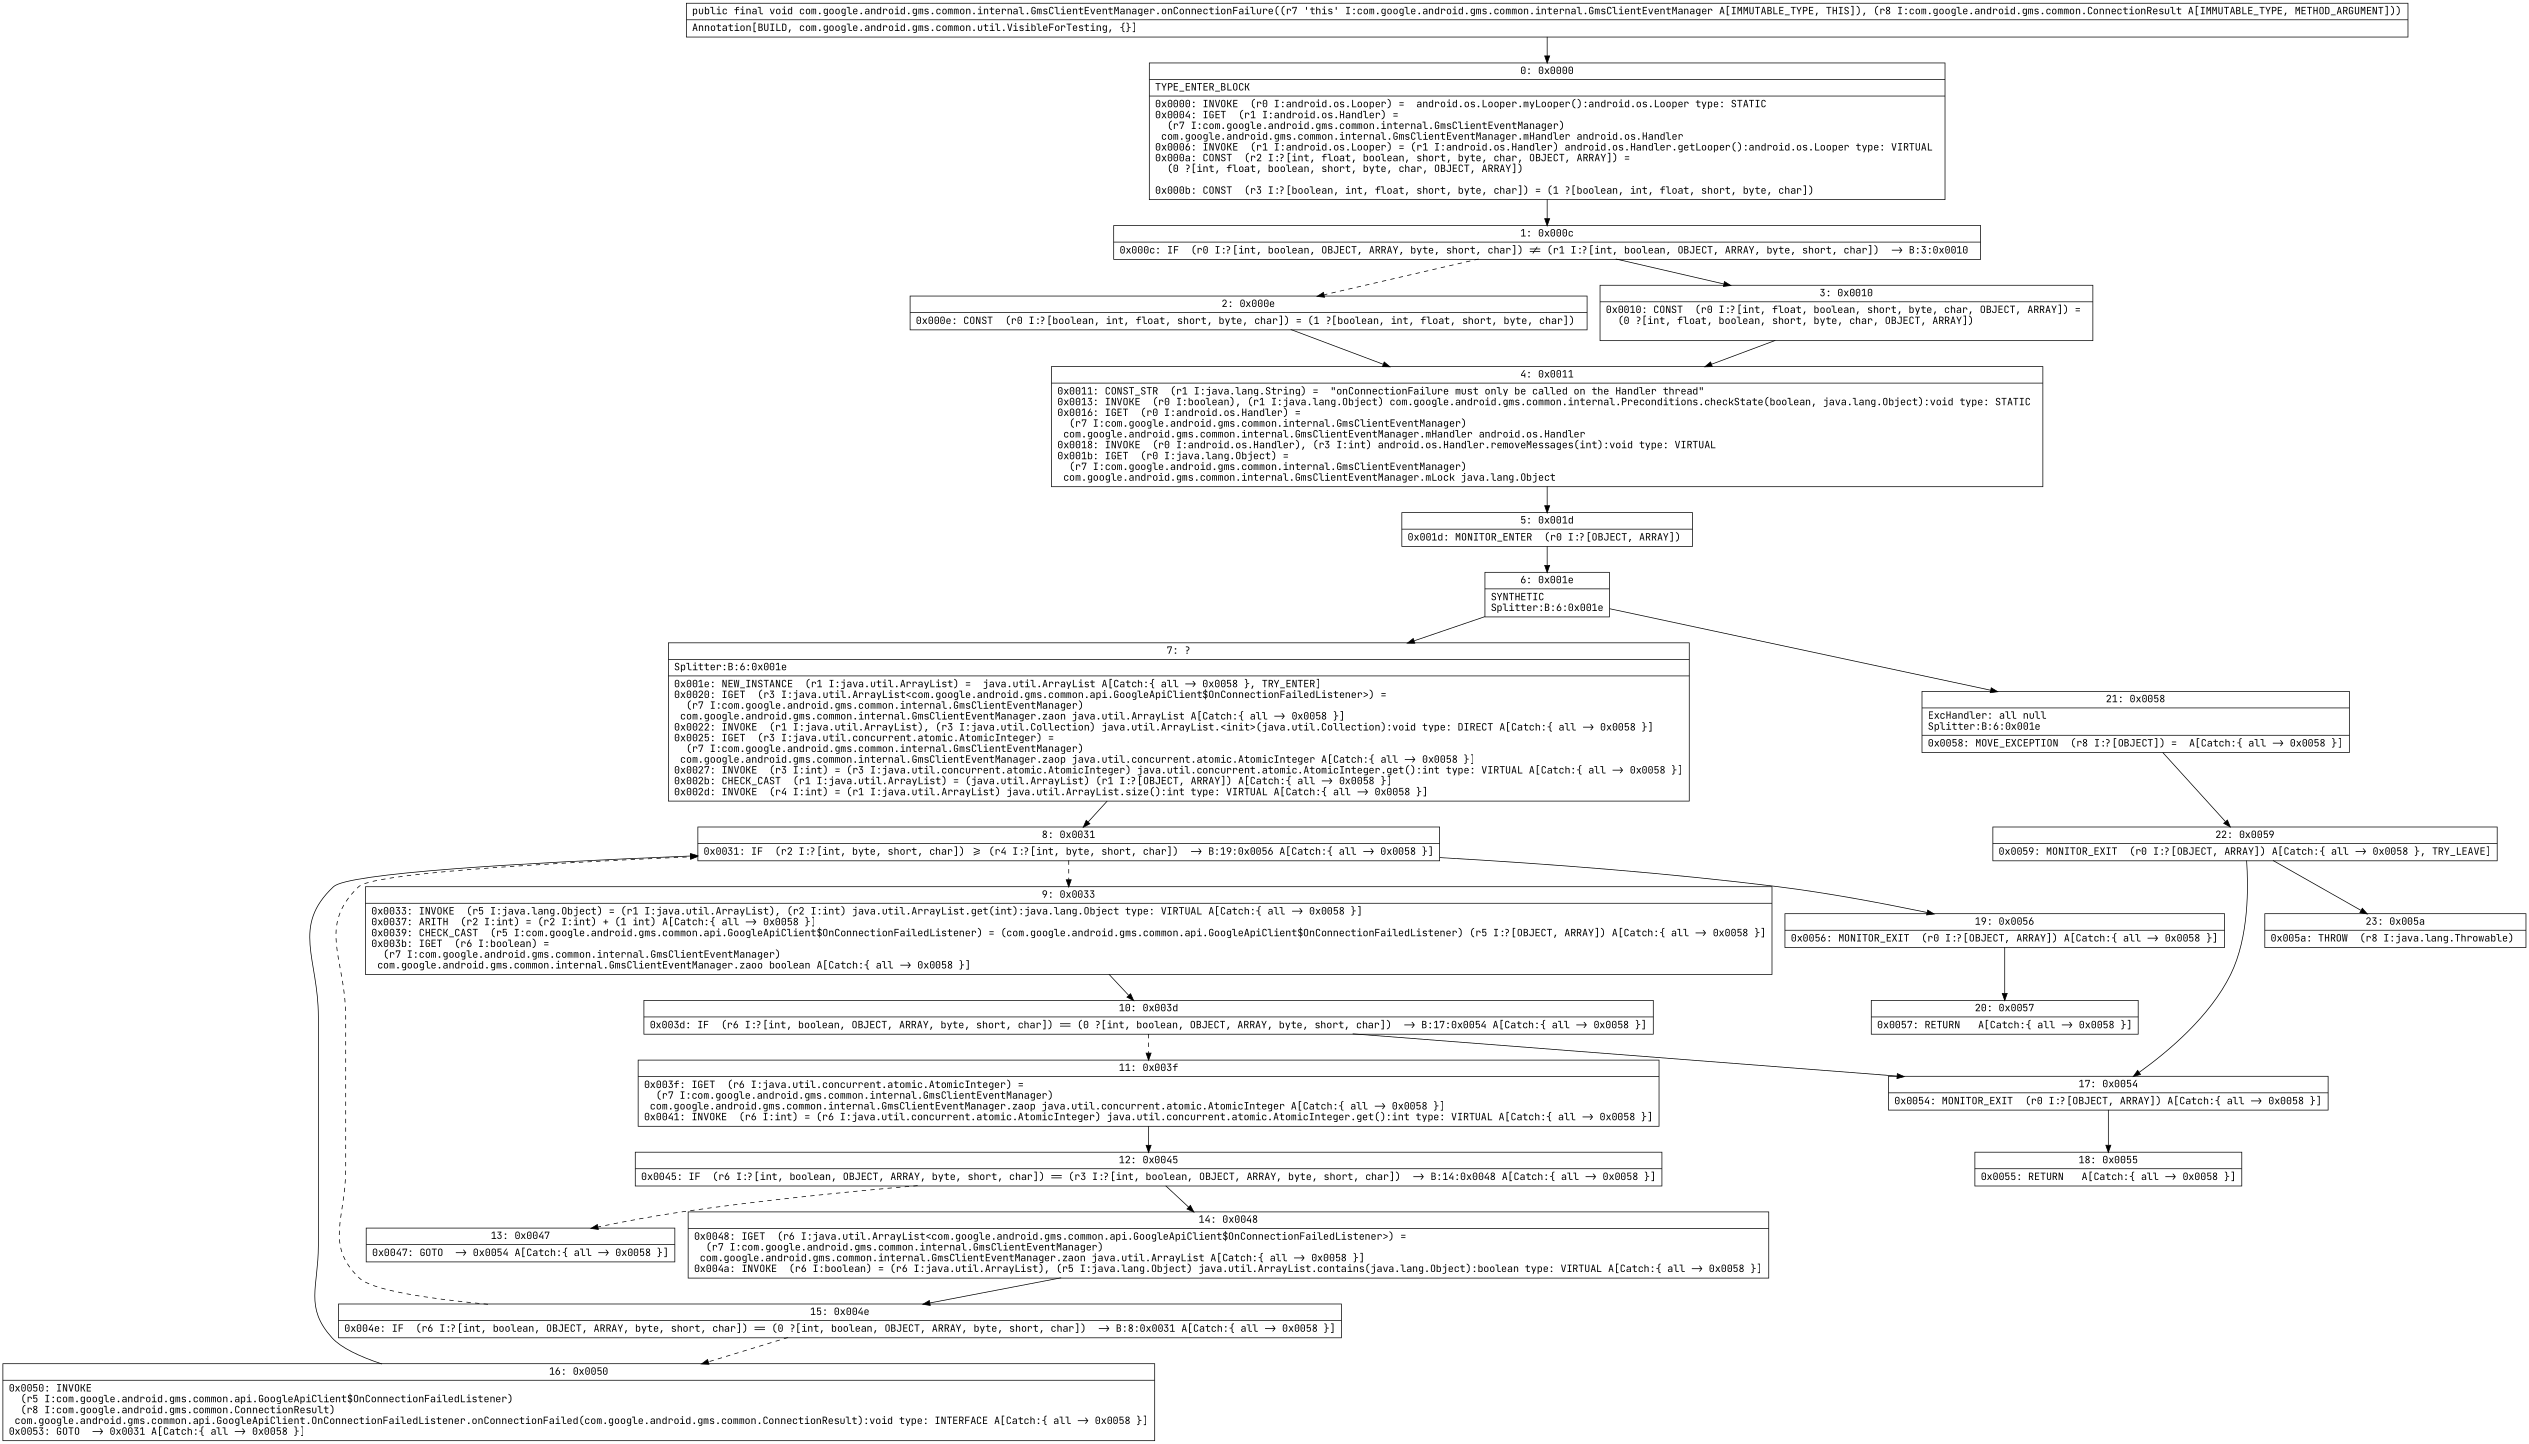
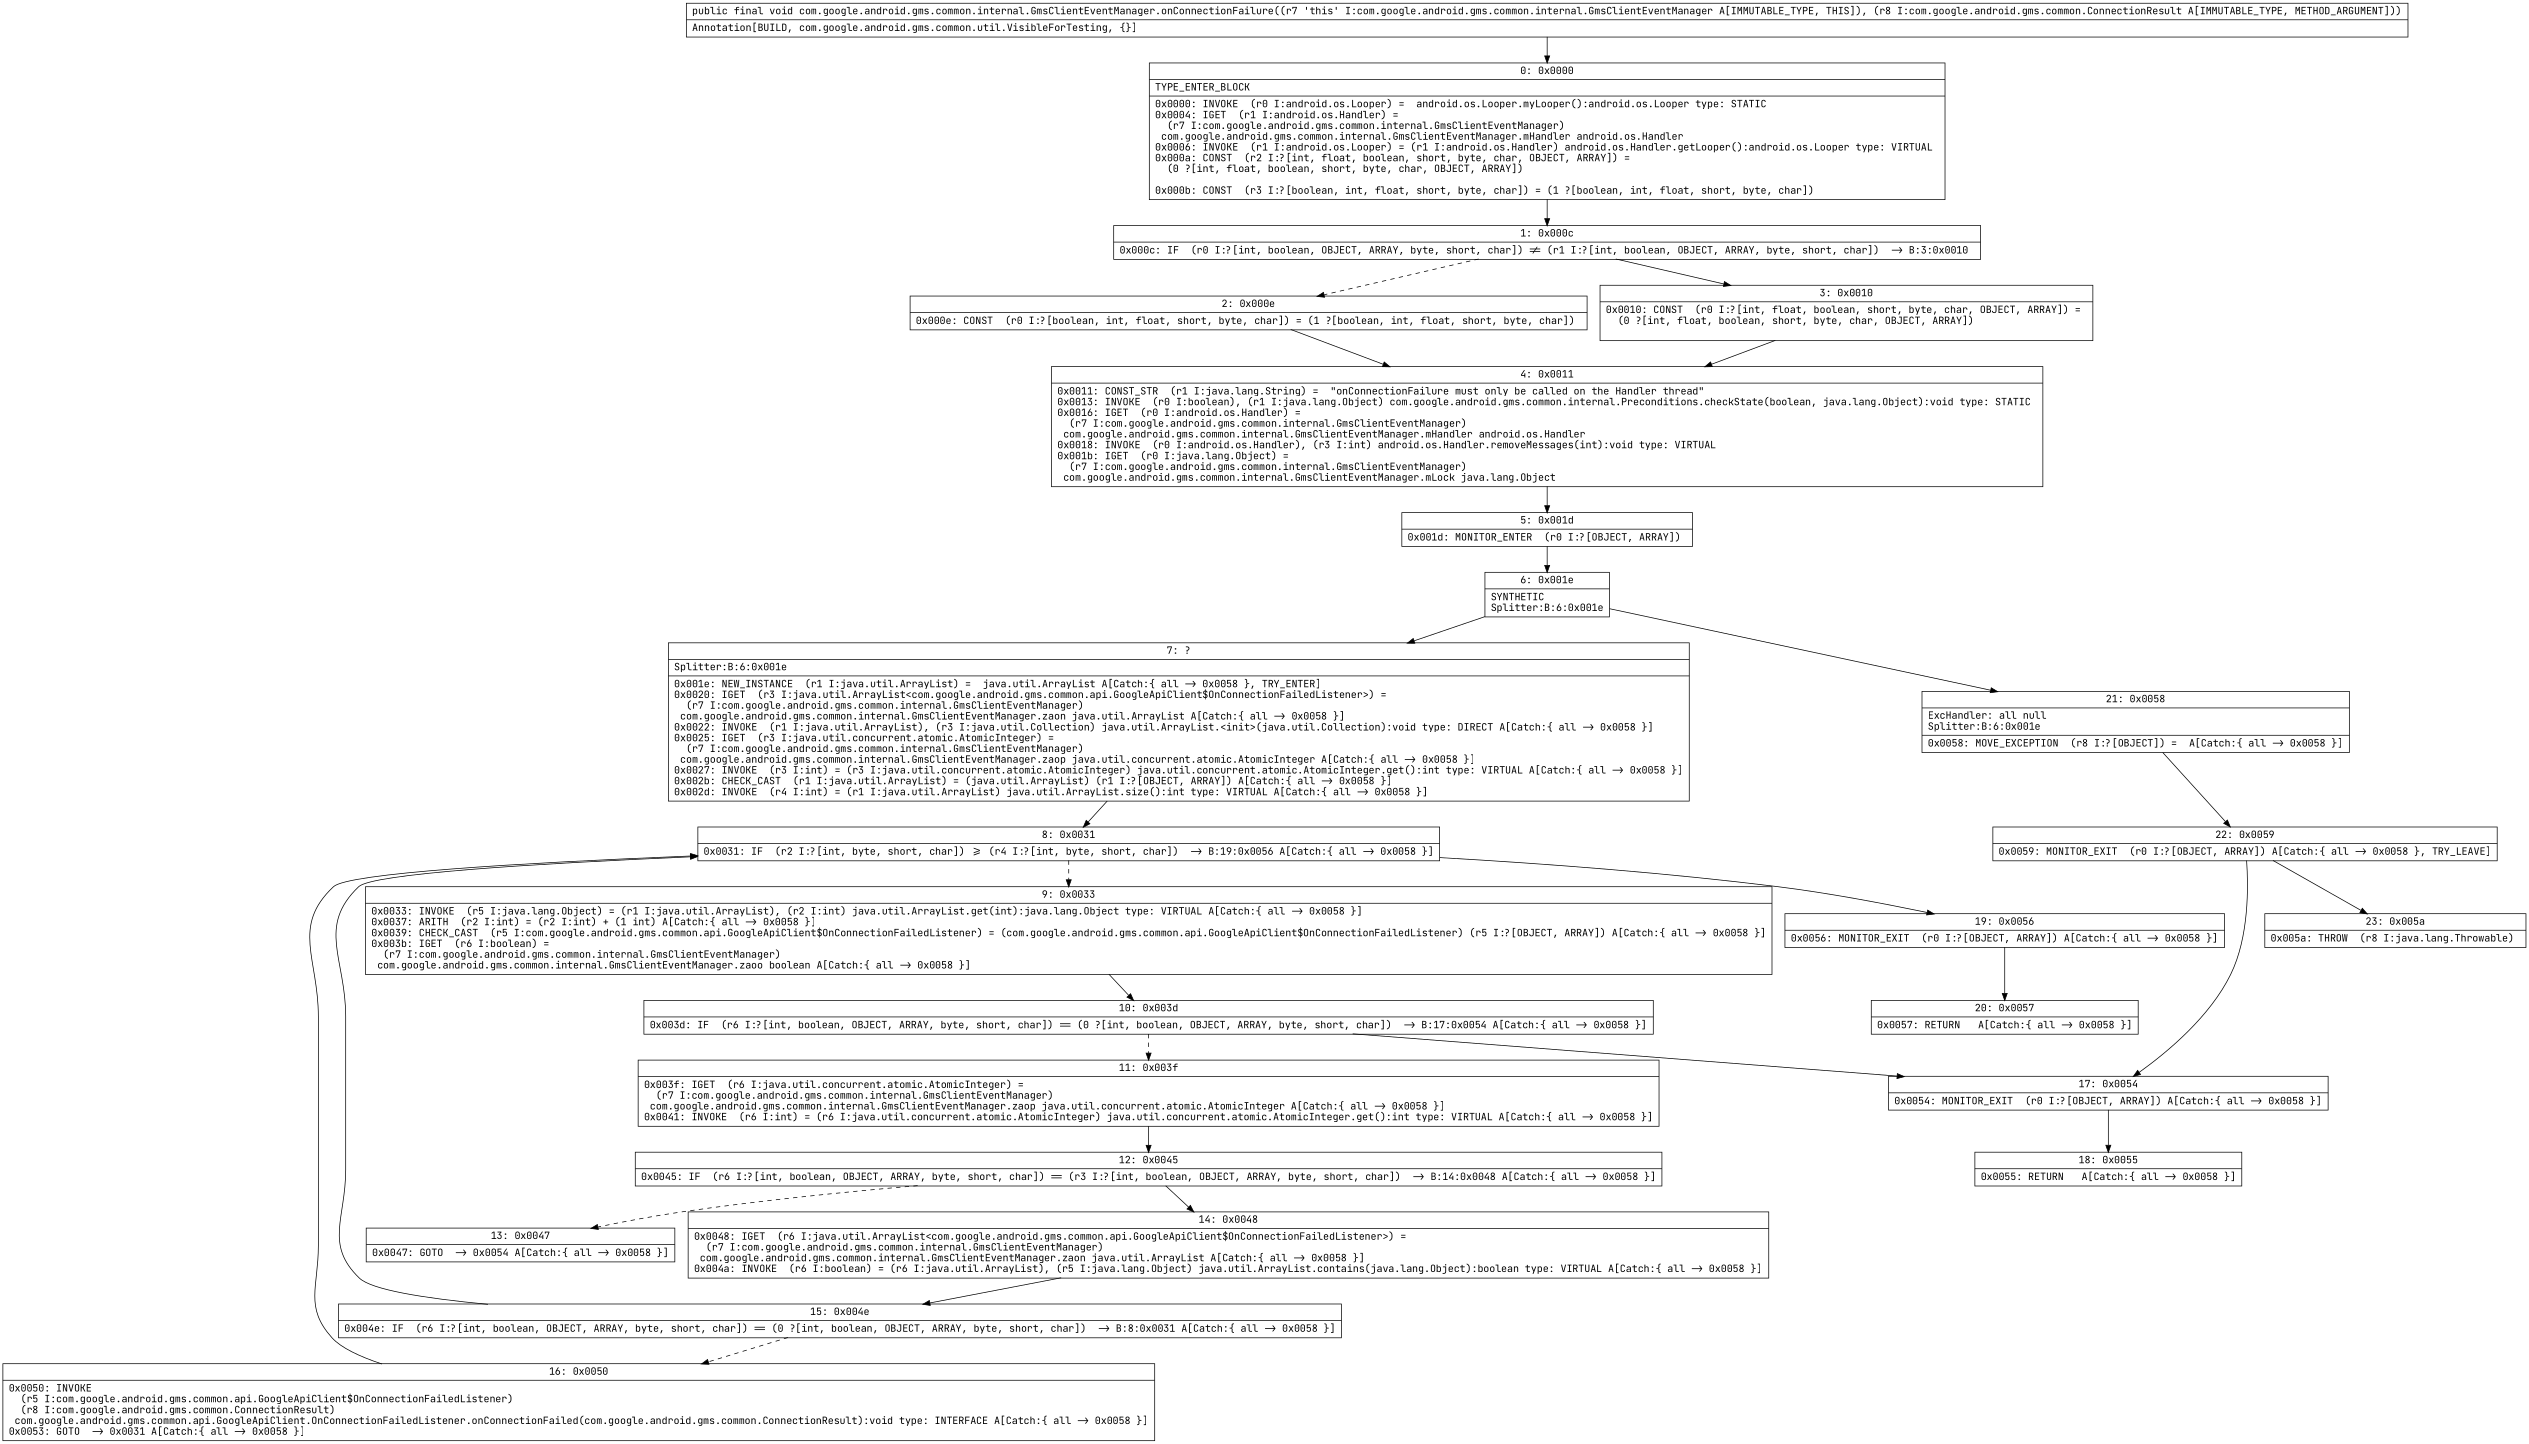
(342, 981) -> (342, 981)
